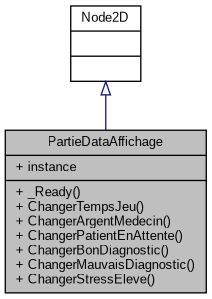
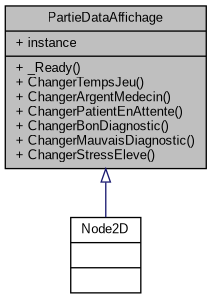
(106, 113) -> (106, 200)
